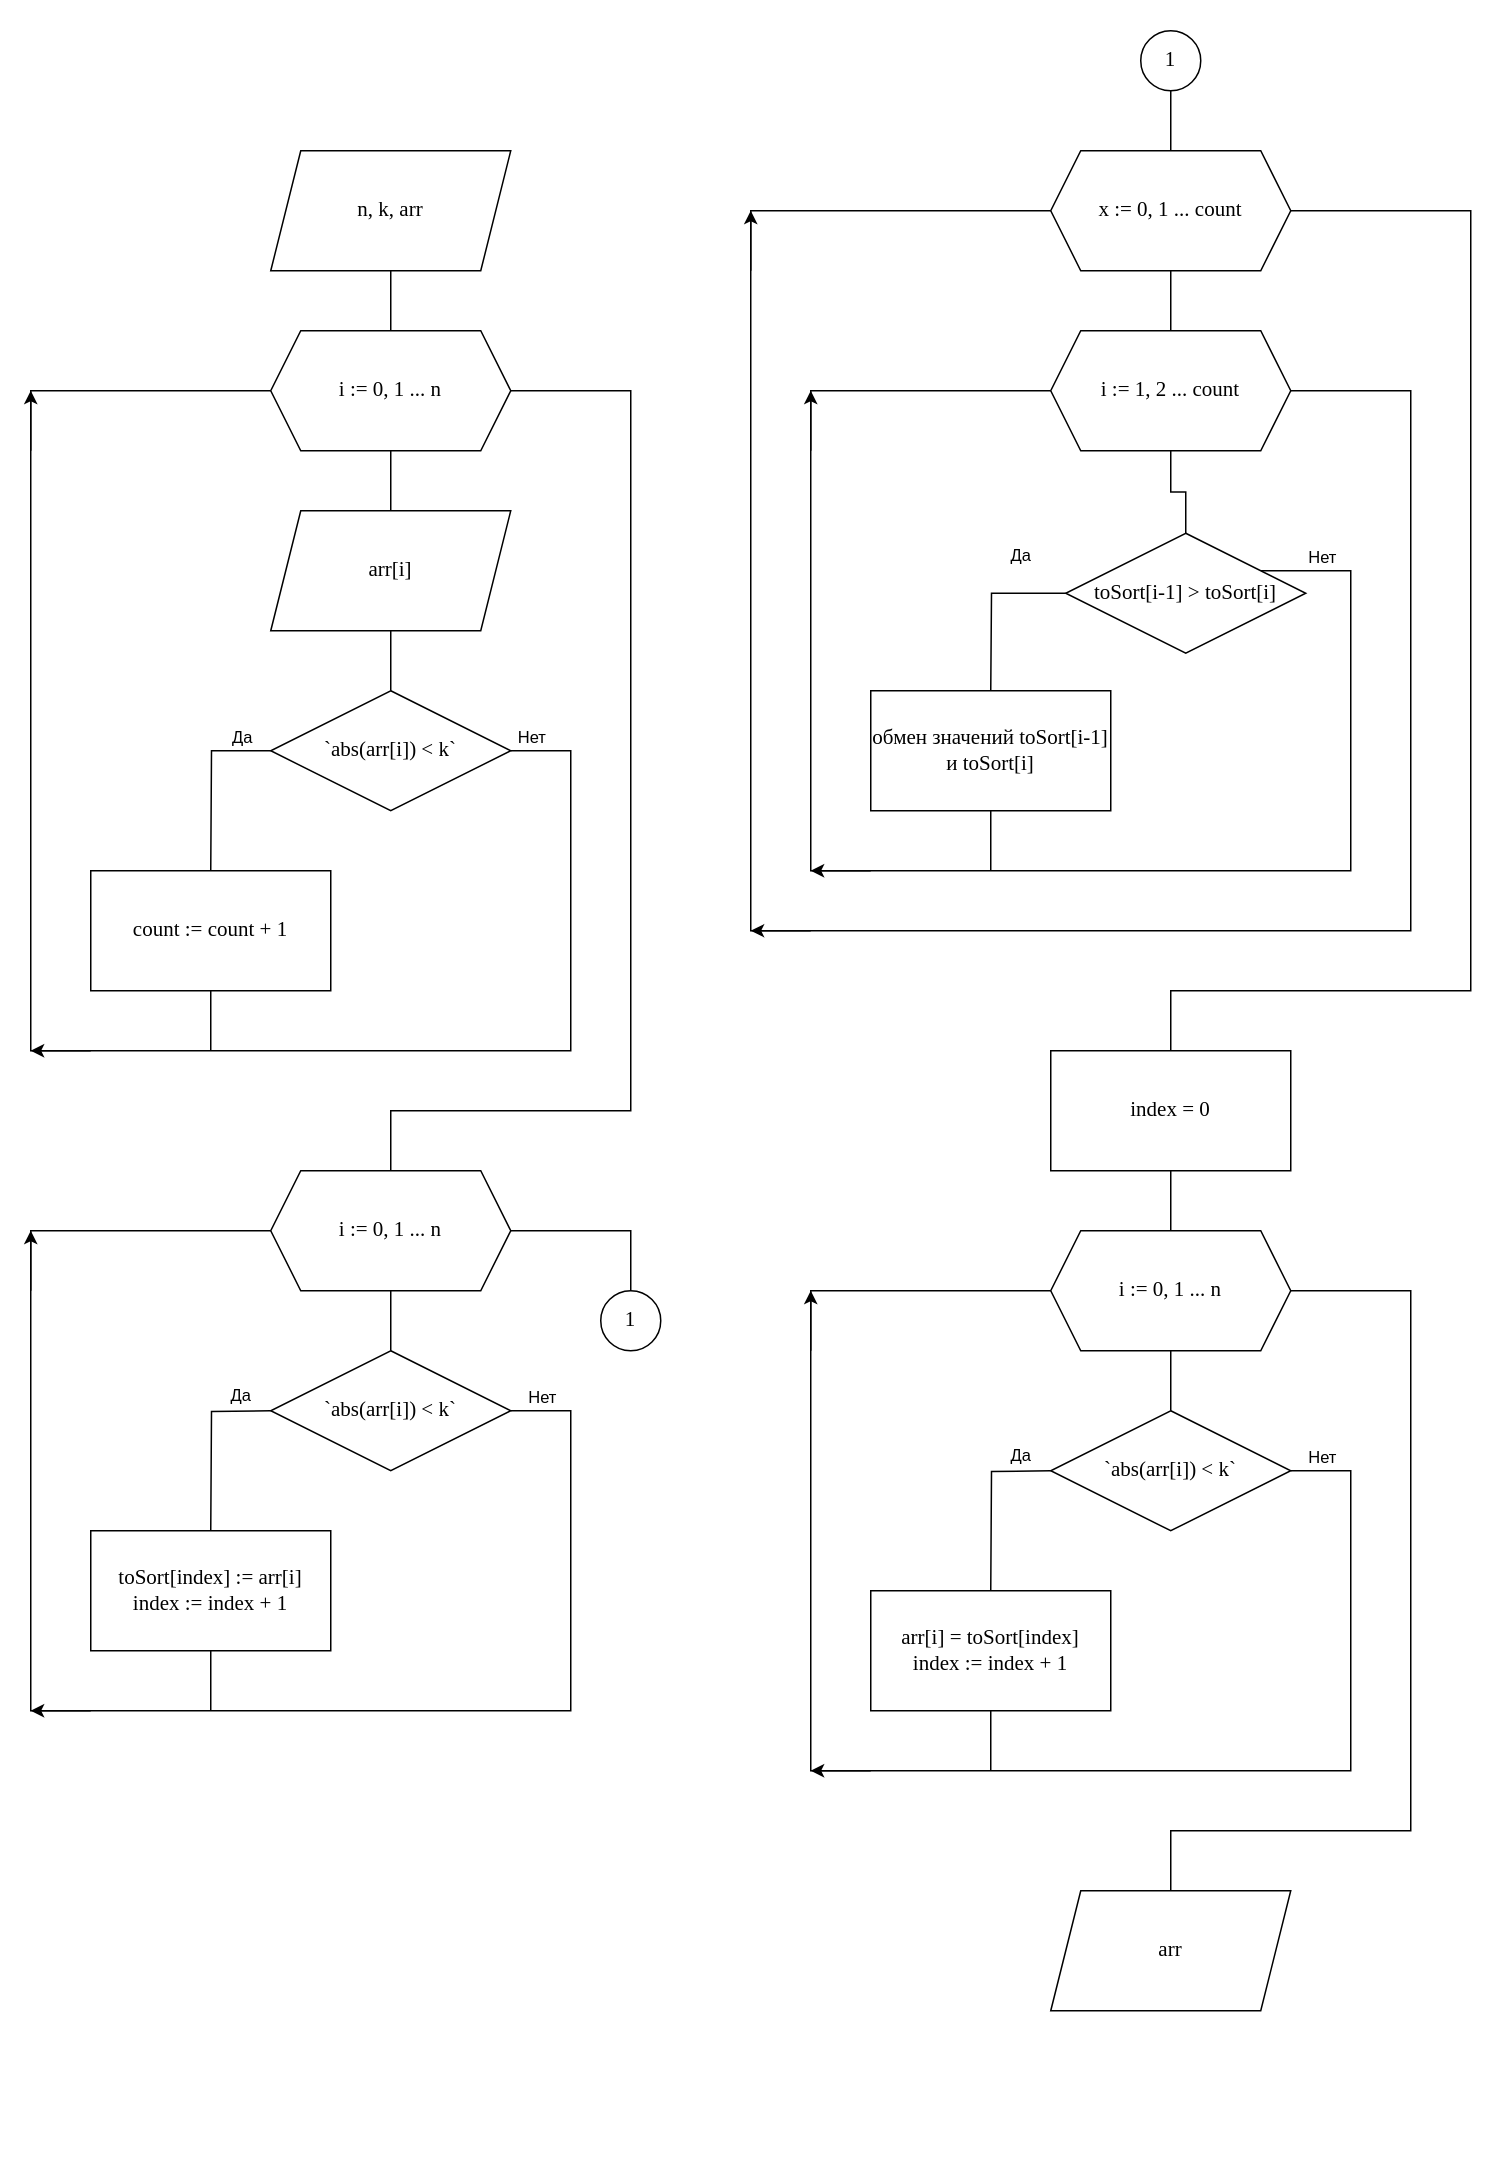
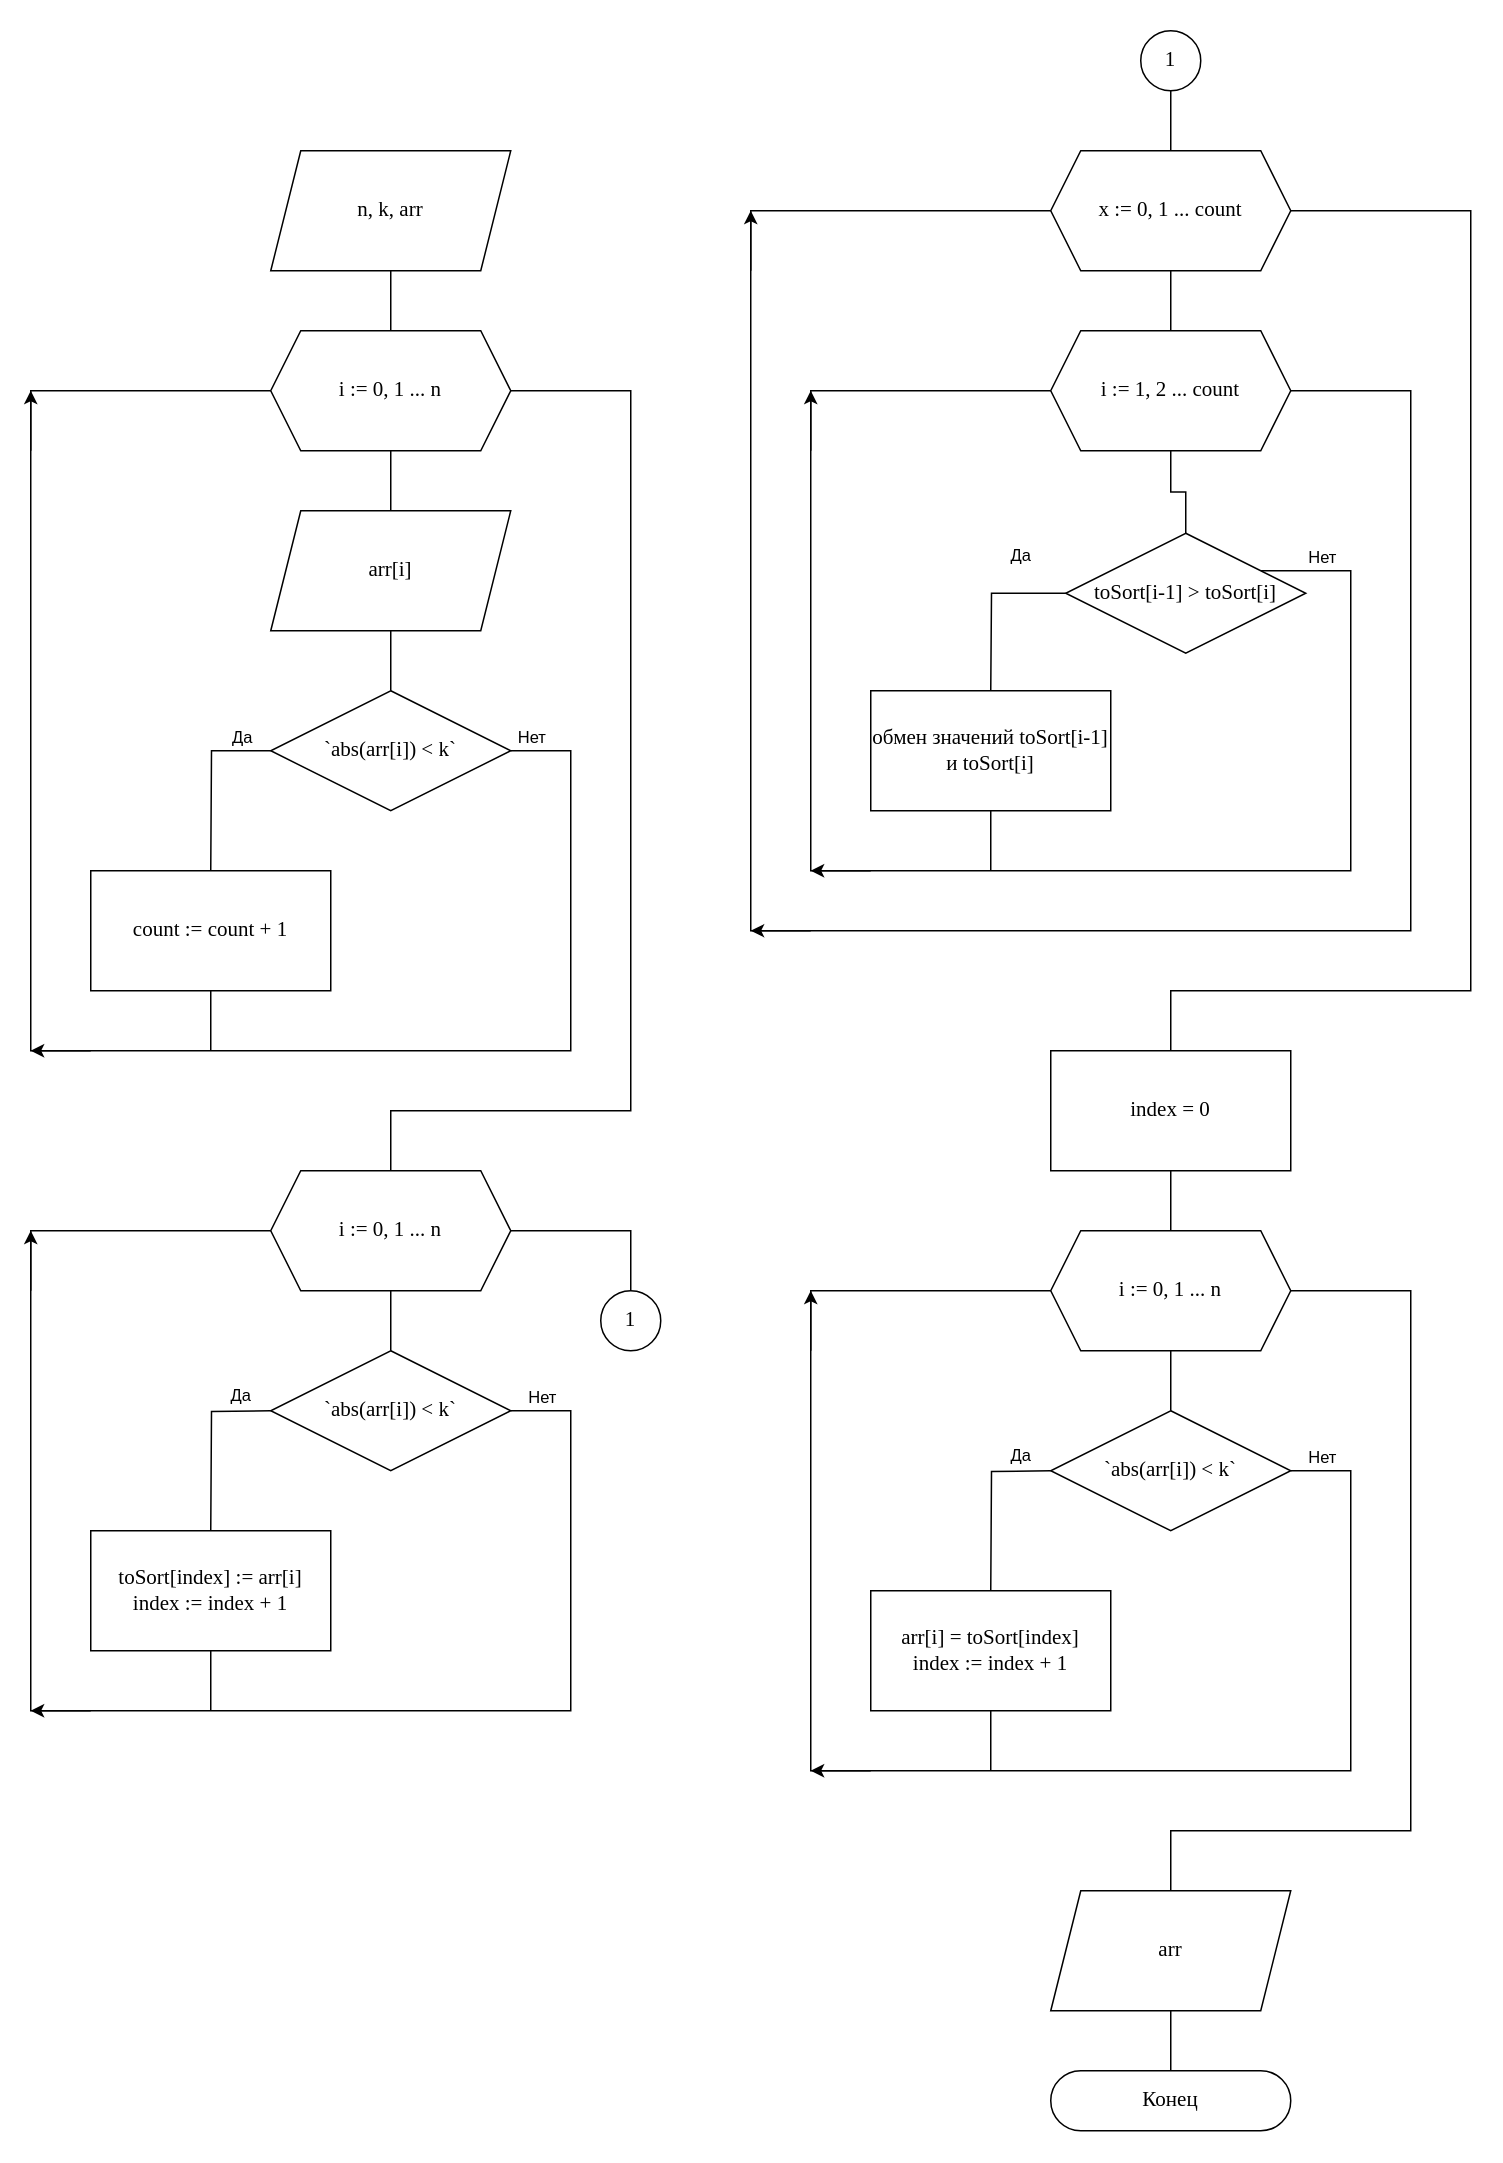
none -> (1171, 2041)
none -> (1171, 2101)
